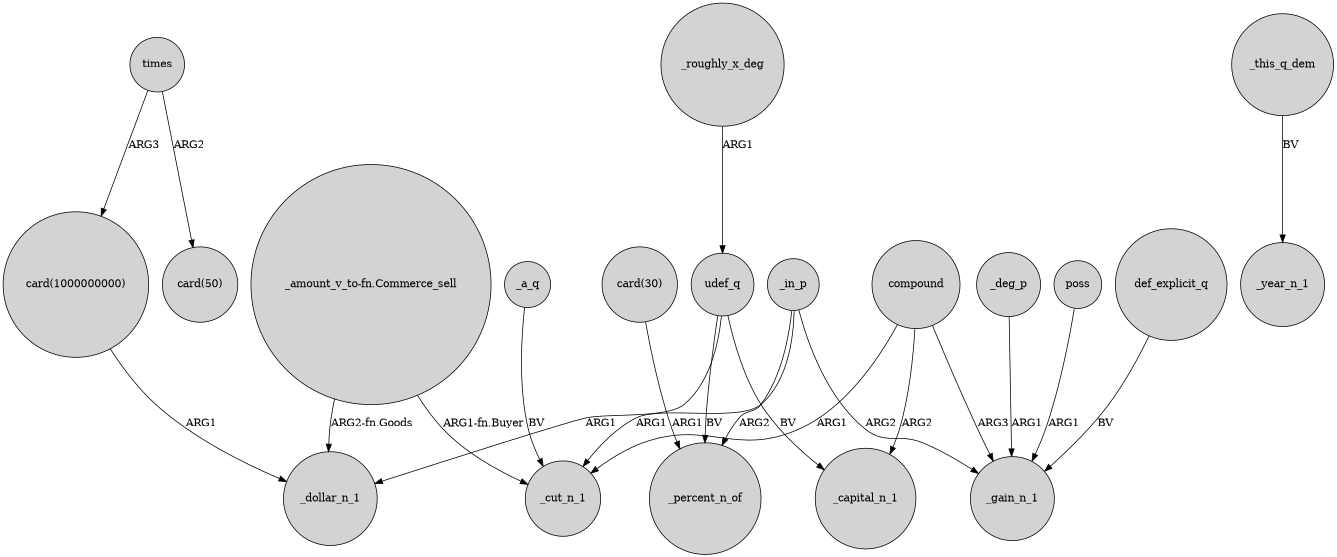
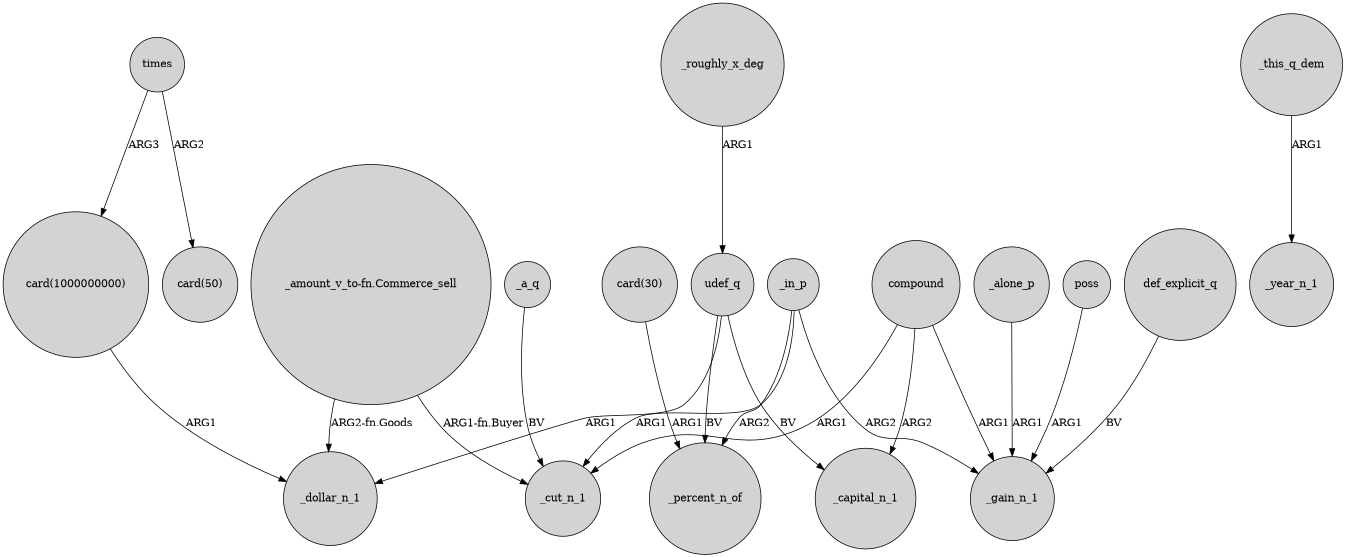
(1290, 145) -> (1307, 145)
(1009, 285) -> (1012, 285)
(993, 424) -> (994, 424)
